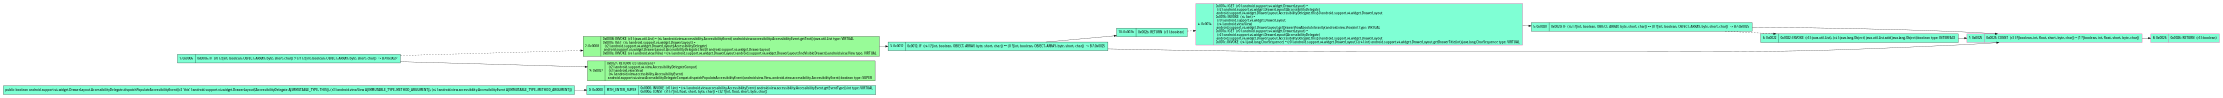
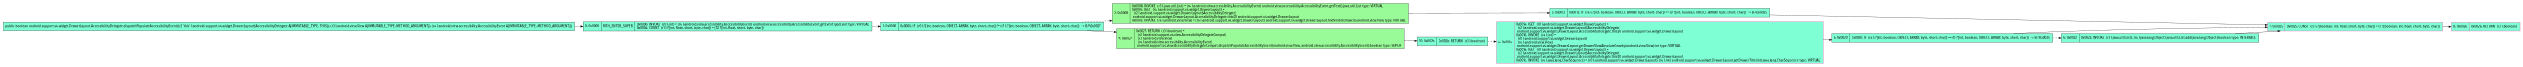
none -> (875, 26)
(1080, 39) -> (1409, 41)
